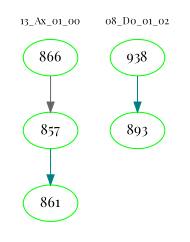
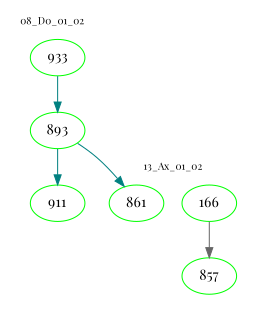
(51, 22) -> (173, 167)
(51, 58) -> (209, 203)
(138, 58) -> (58, 58)
(51, 162) -> (108, 168)
none -> (58, 203)
